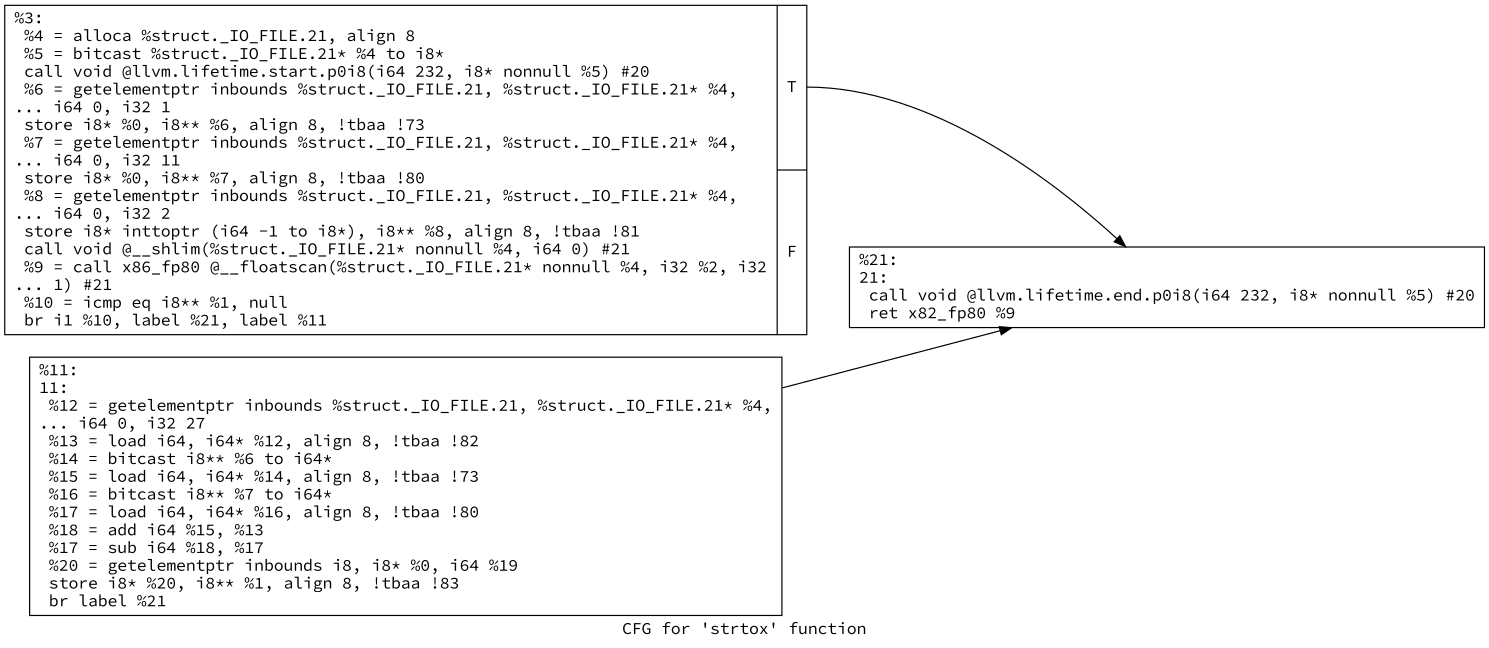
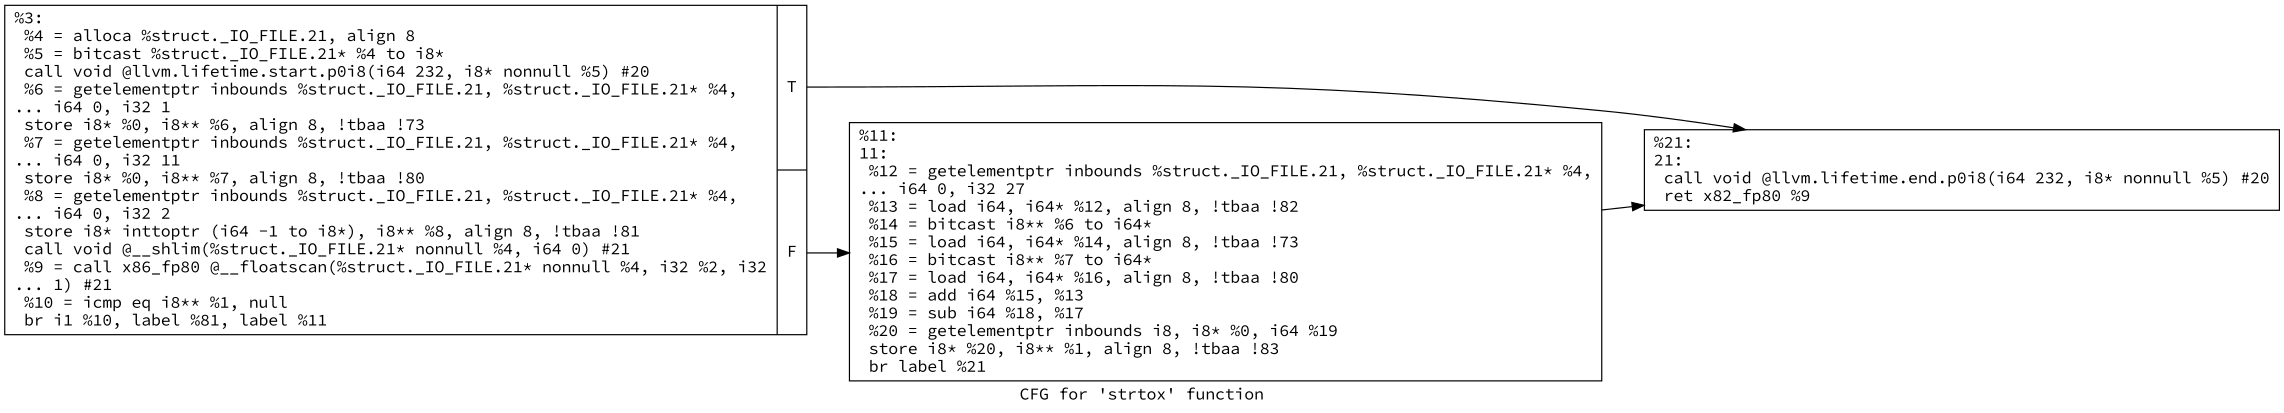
none -> (822, 253)
(171, 320) -> (171, 320)
(152, 548) -> (971, 313)
